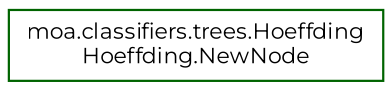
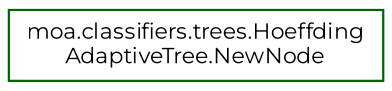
(196, 45) -> (196, 45)
